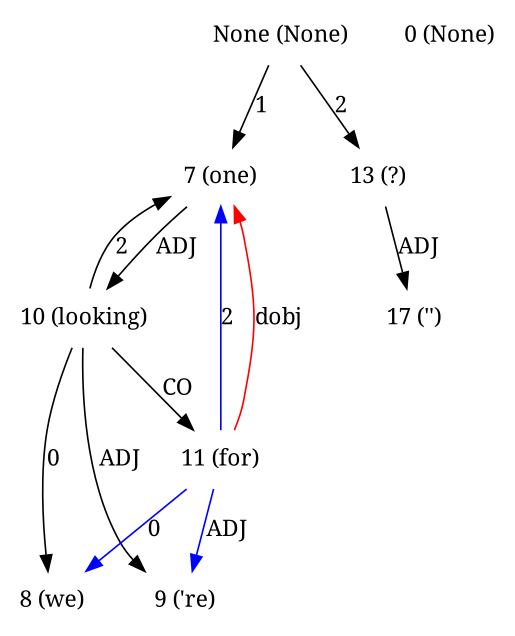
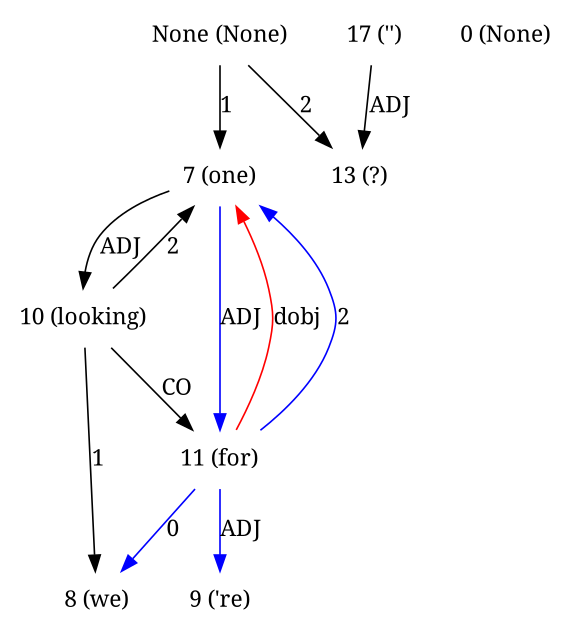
(394, 239) -> (368, 98)
none -> (220, 310)
(91, 458) -> none
(54, 459) -> (98, 459)
